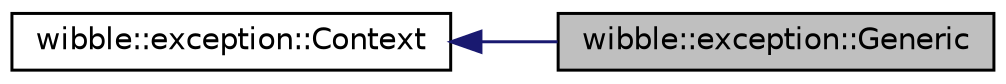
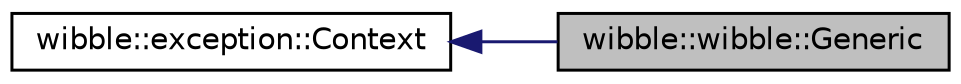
(776, 42) -> (754, 42)
